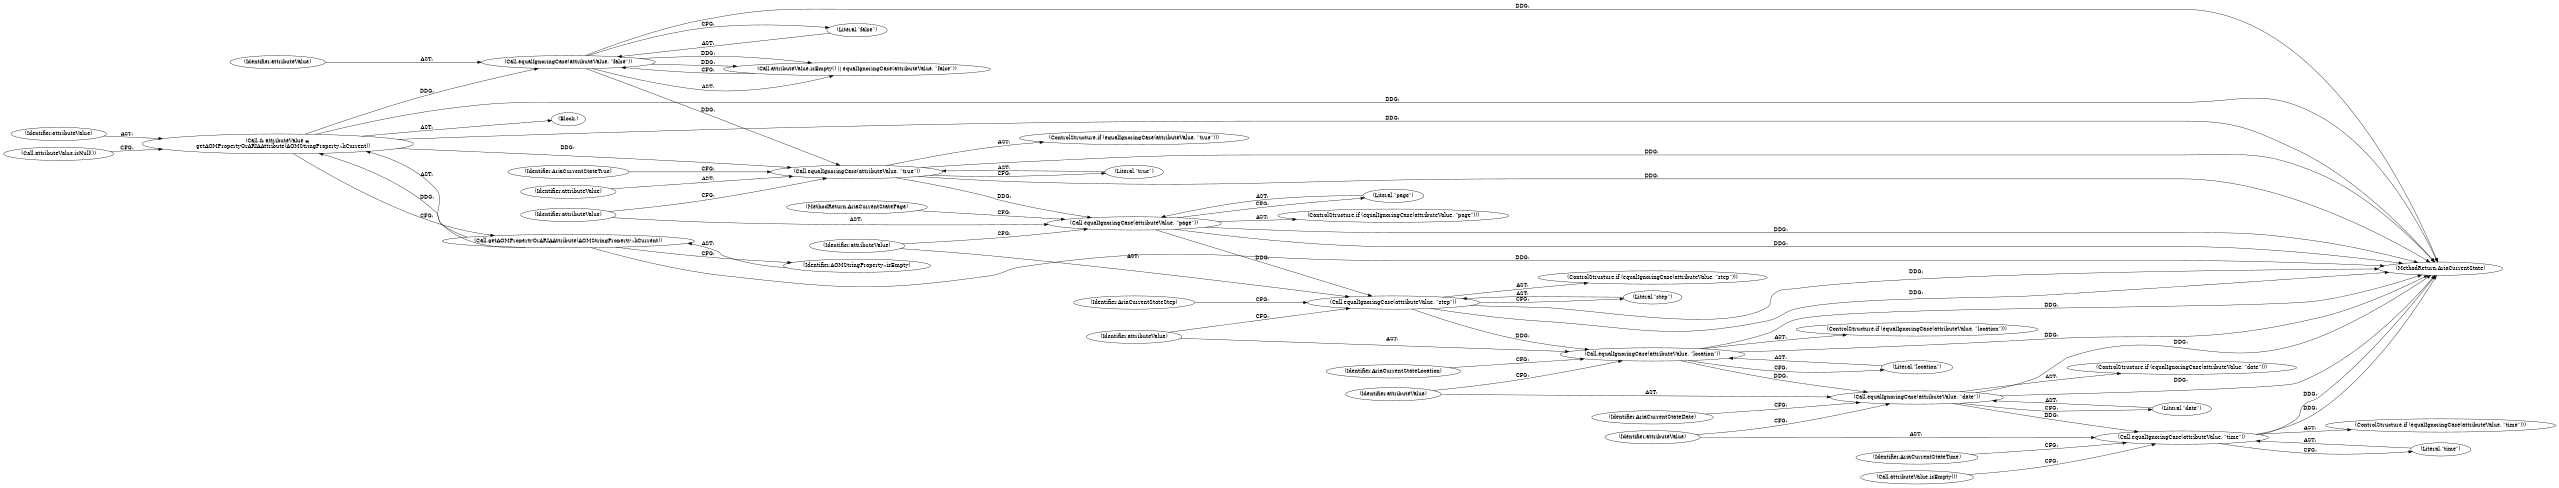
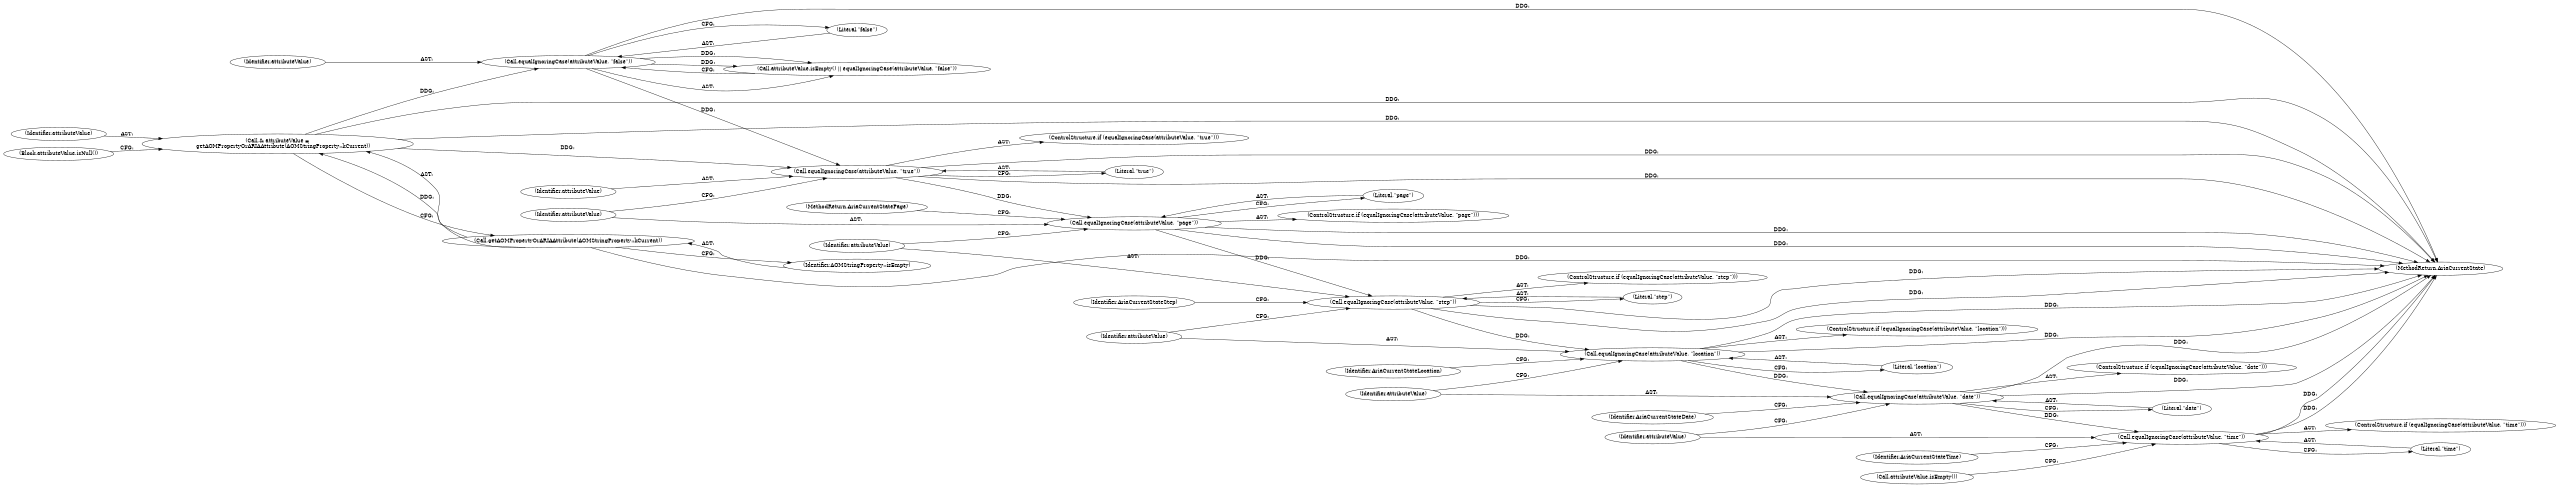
(568, 119) -> none
(59, 154) -> (59, 154)
(568, 172) -> none
